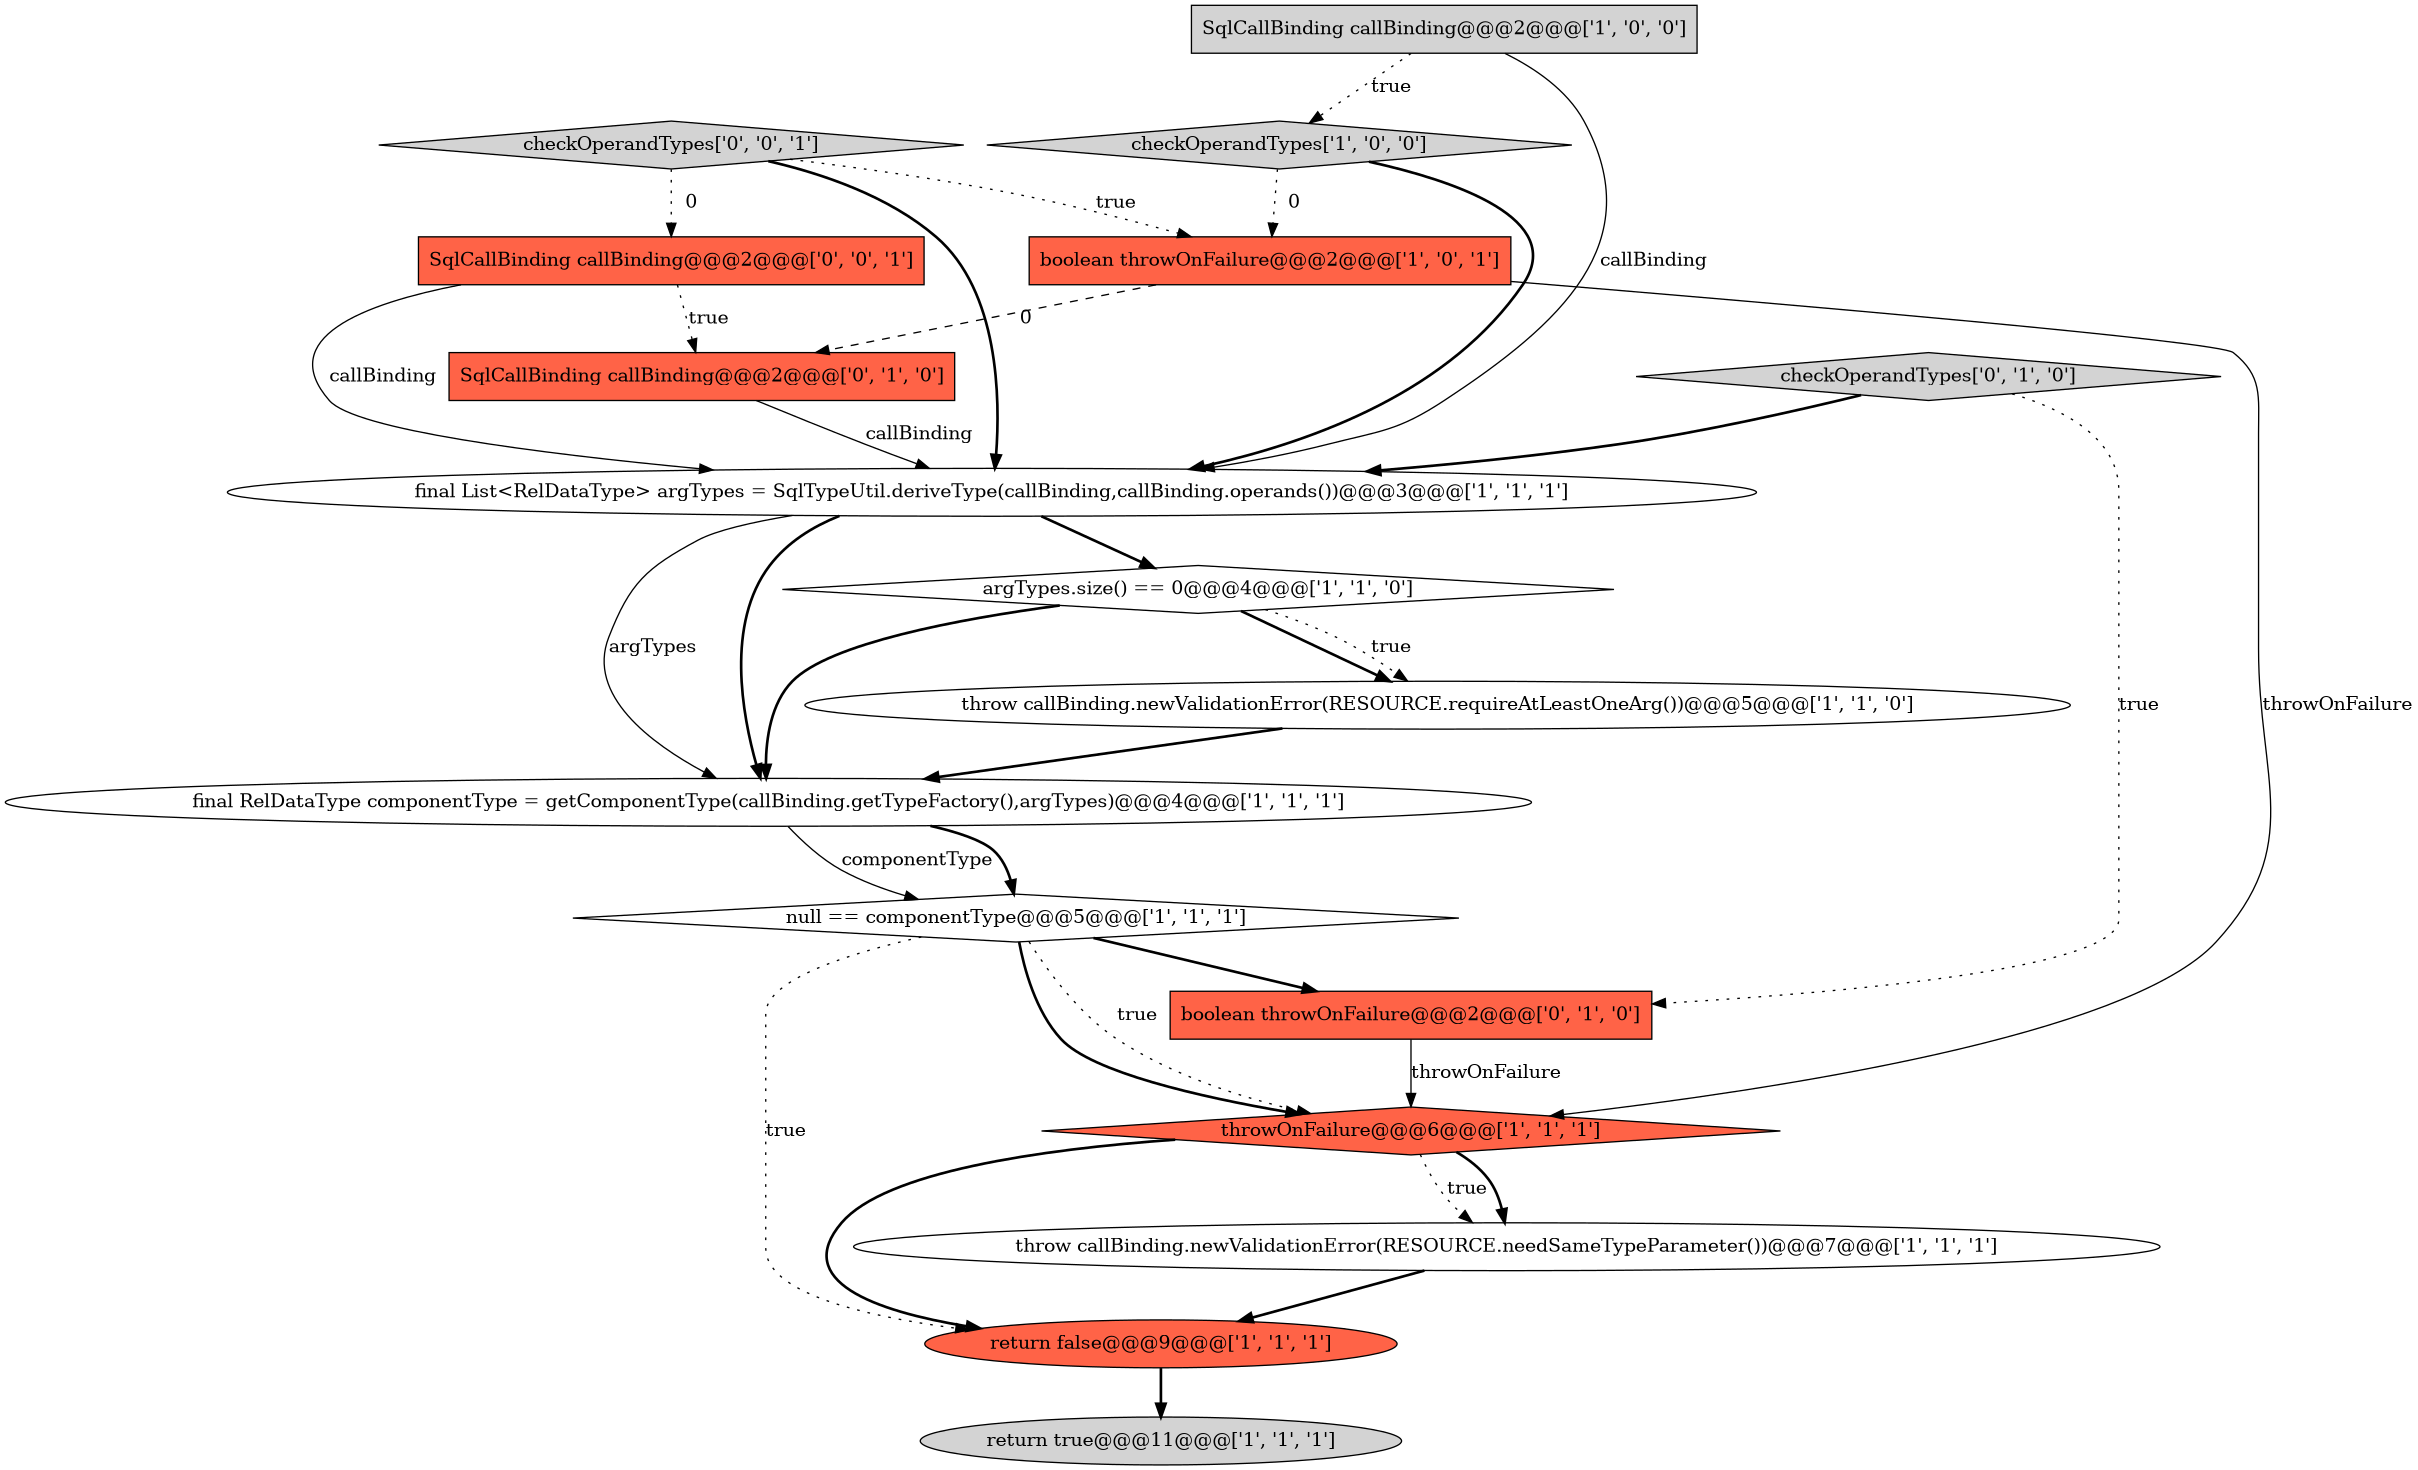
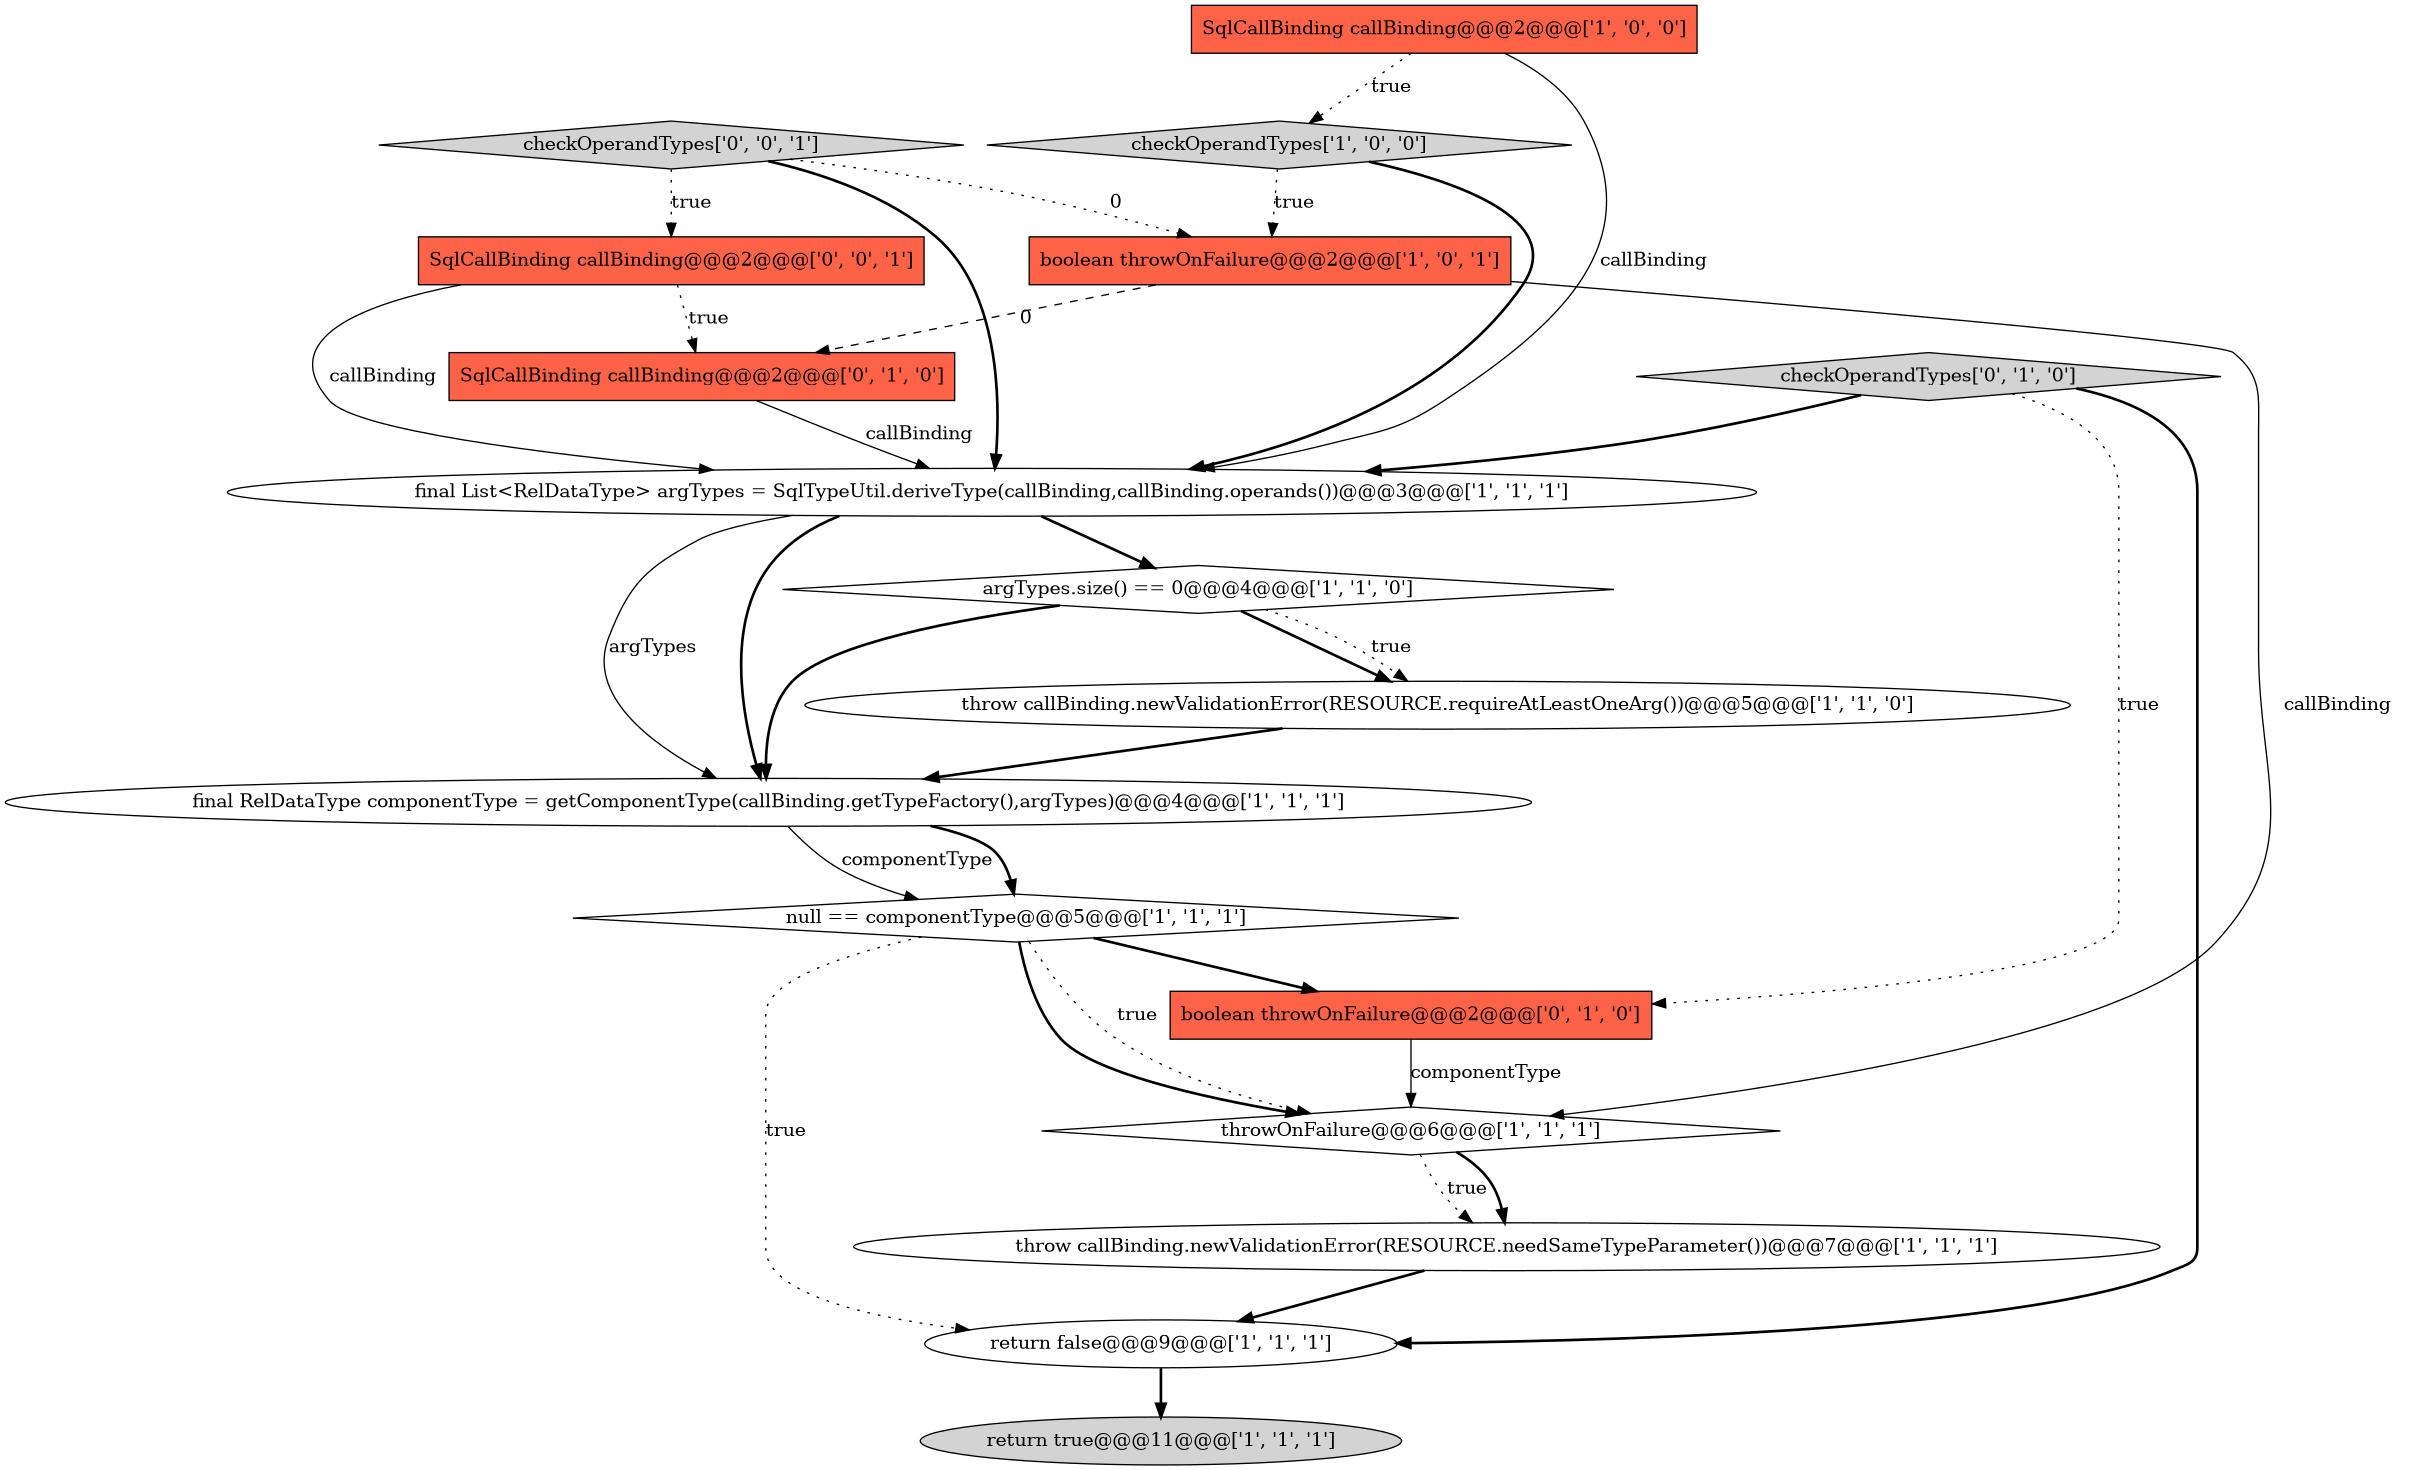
(1444, 29) -> (1444, 29)
(692, 203) -> (692, 203)
(1116, 203) -> (1116, 203)
(1295, 203) -> (1295, 203)
(2338, 705) -> (2338, 705)
(1486, 1073) -> (1486, 1073)
(1411, 1131) -> (1411, 1131)
(904, 1186) -> (2197, 1186)
(1161, 1344) -> (1161, 1344)
